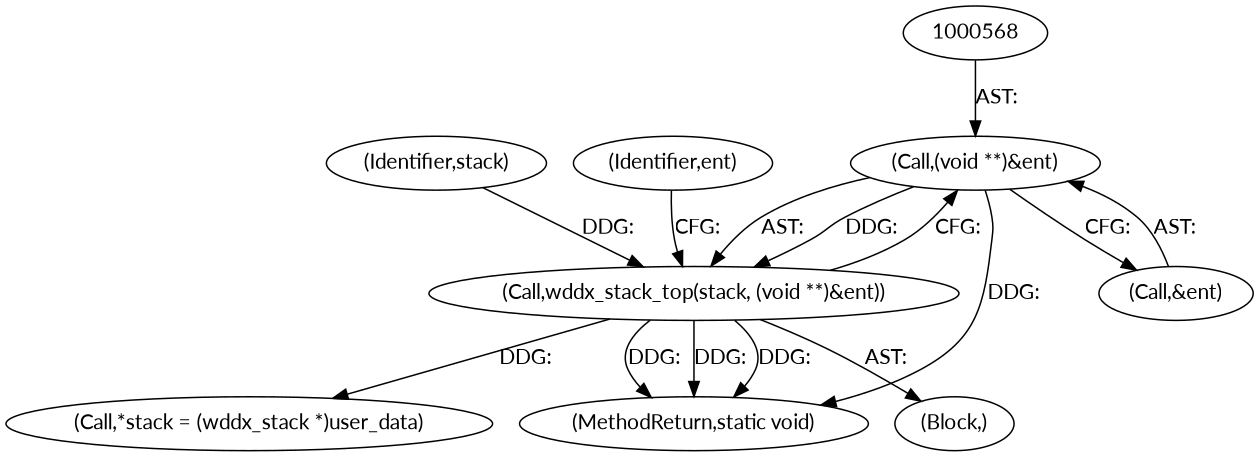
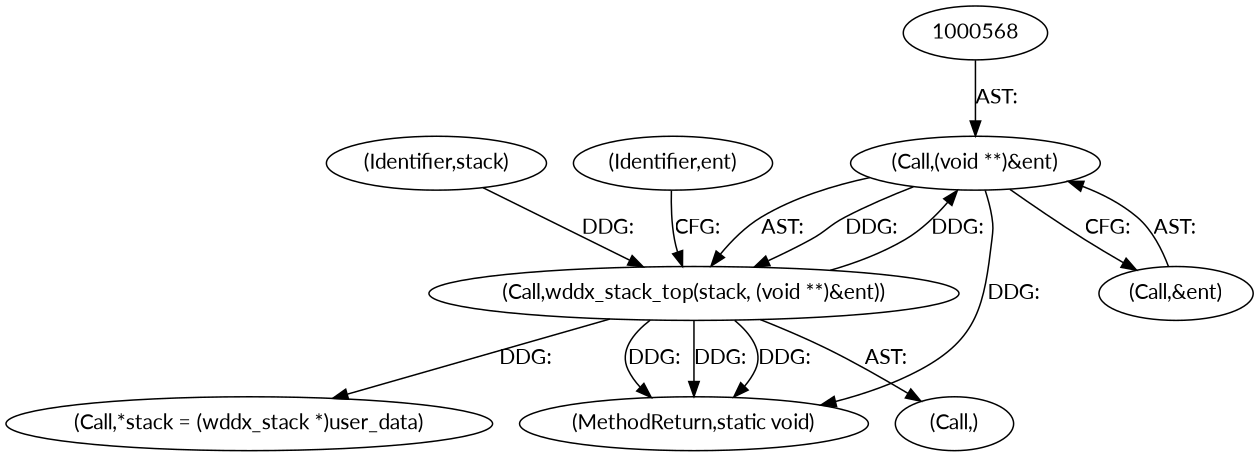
(961, 228) -> (961, 228)
(954, 424) -> (954, 424)
